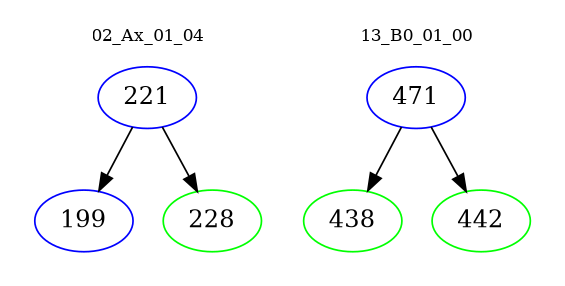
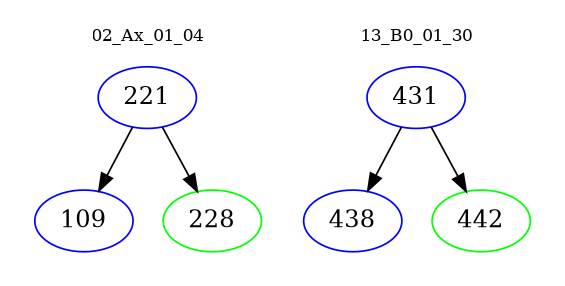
(417, 37) -> (417, 37)
(416, 98) -> (416, 98)
(84, 221) -> (84, 221)
(353, 221) -> (353, 221)
